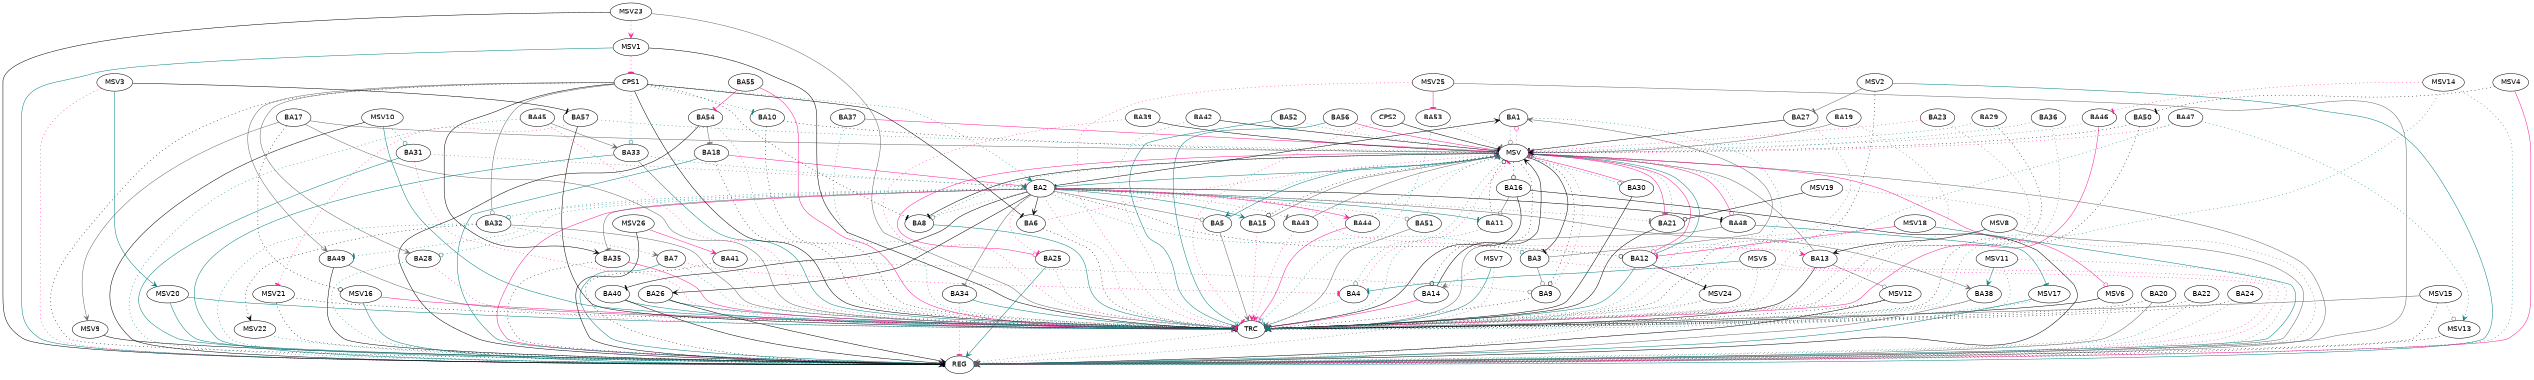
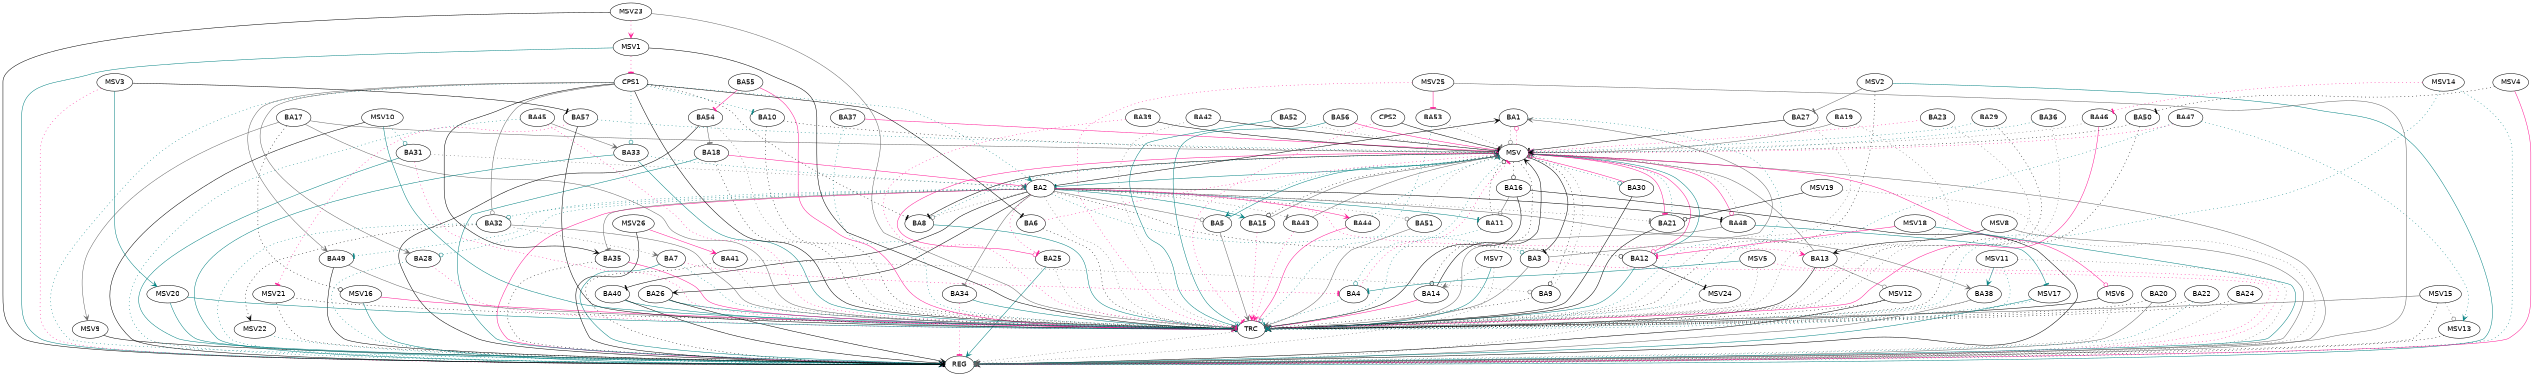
(1036, 204) -> none
(1539, 272) -> (1406, 318)
(117, 345) -> (117, 345)
